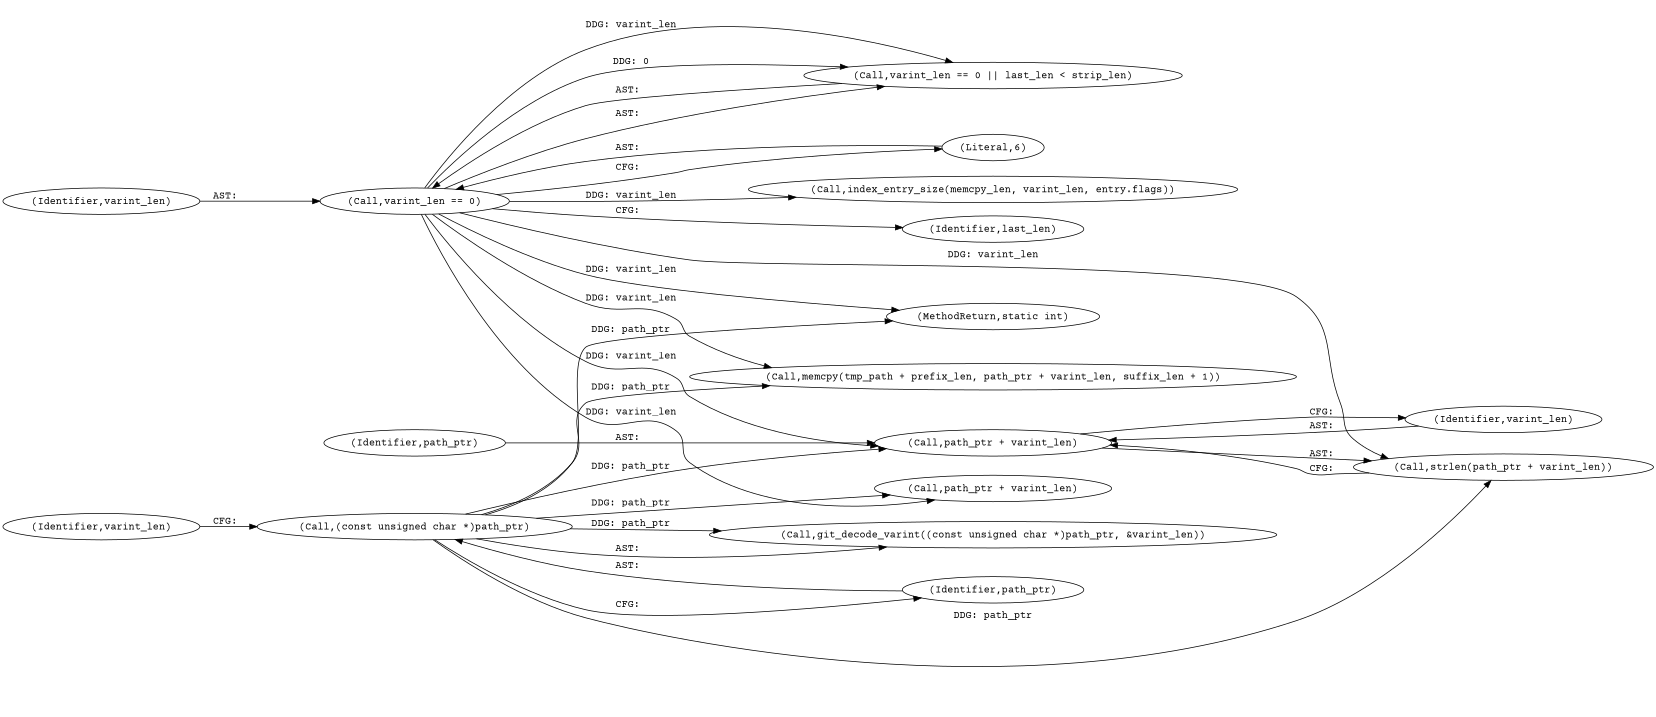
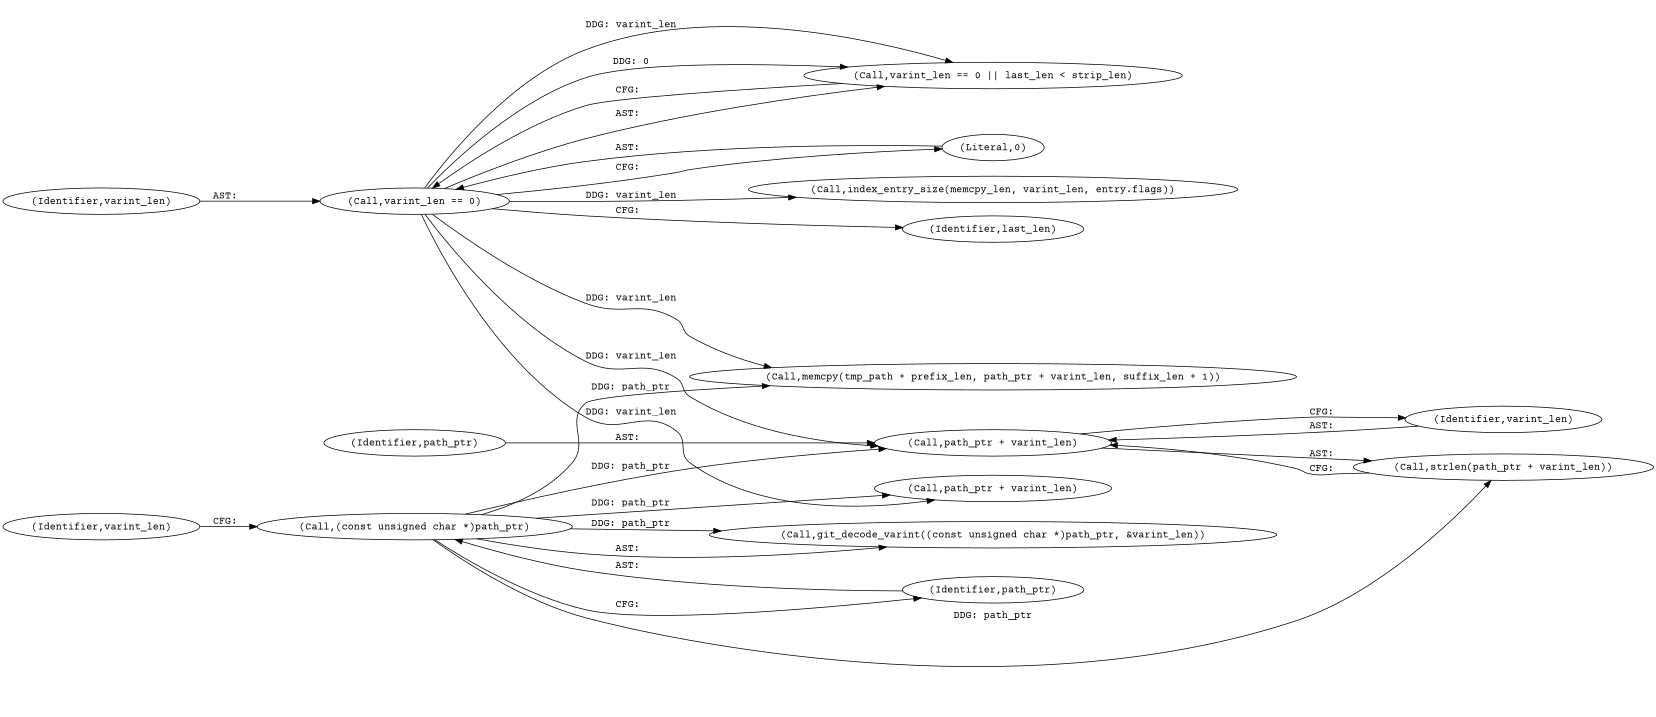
(631, 90) -> (631, 90)
(993, 148) -> (993, 148)
(972, 267) -> none
(993, 317) -> none
